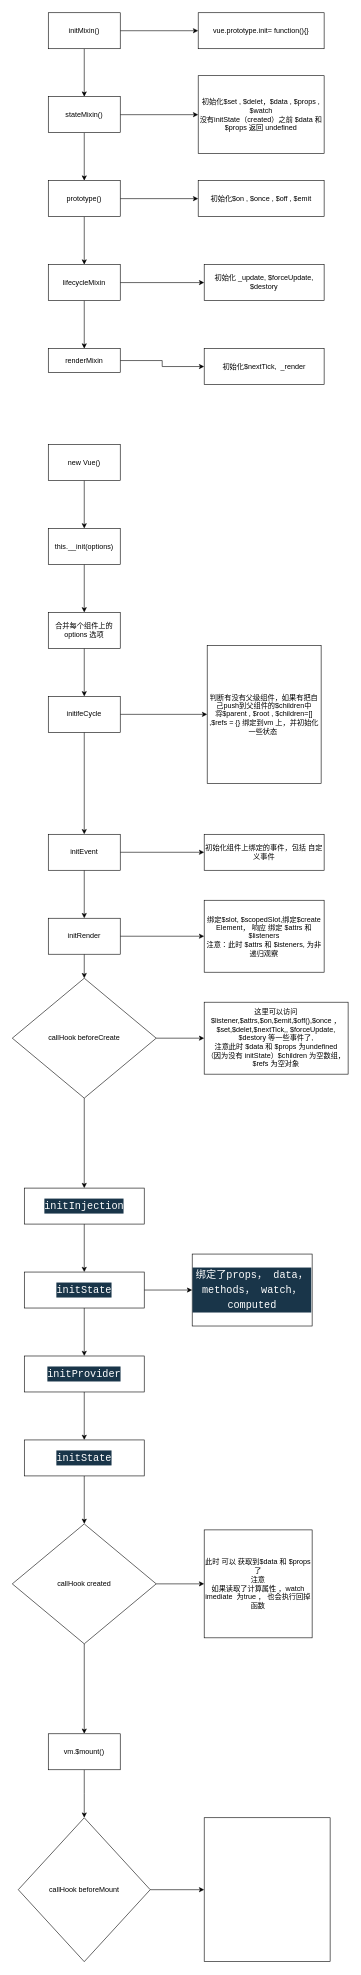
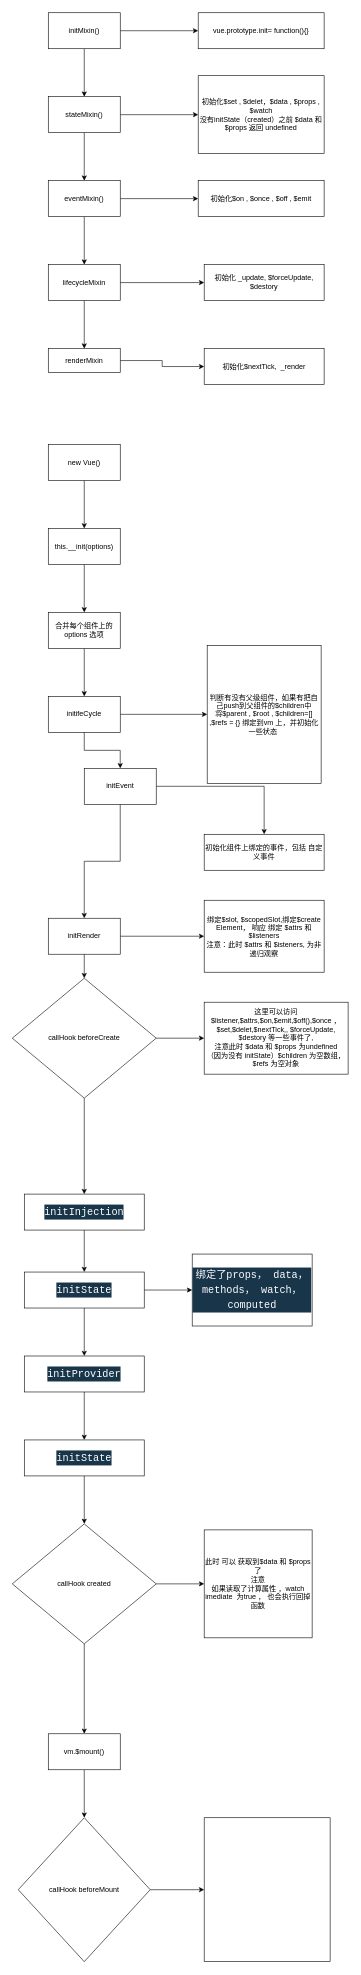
(84, 198) -> (84, 198)
(84, 852) -> (120, 786)
(84, 1206) -> (84, 1212)
